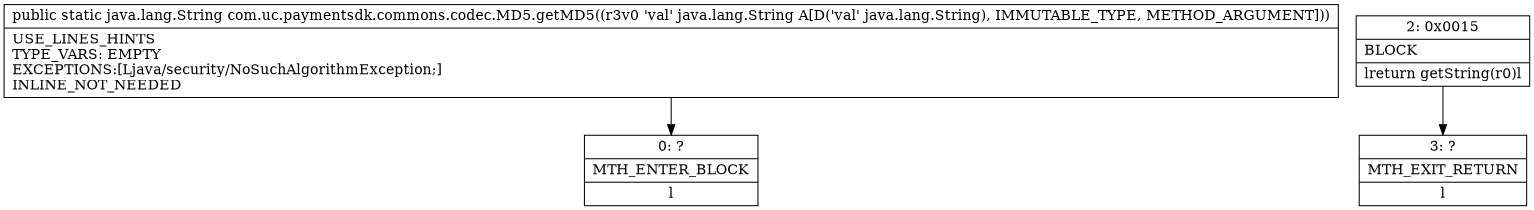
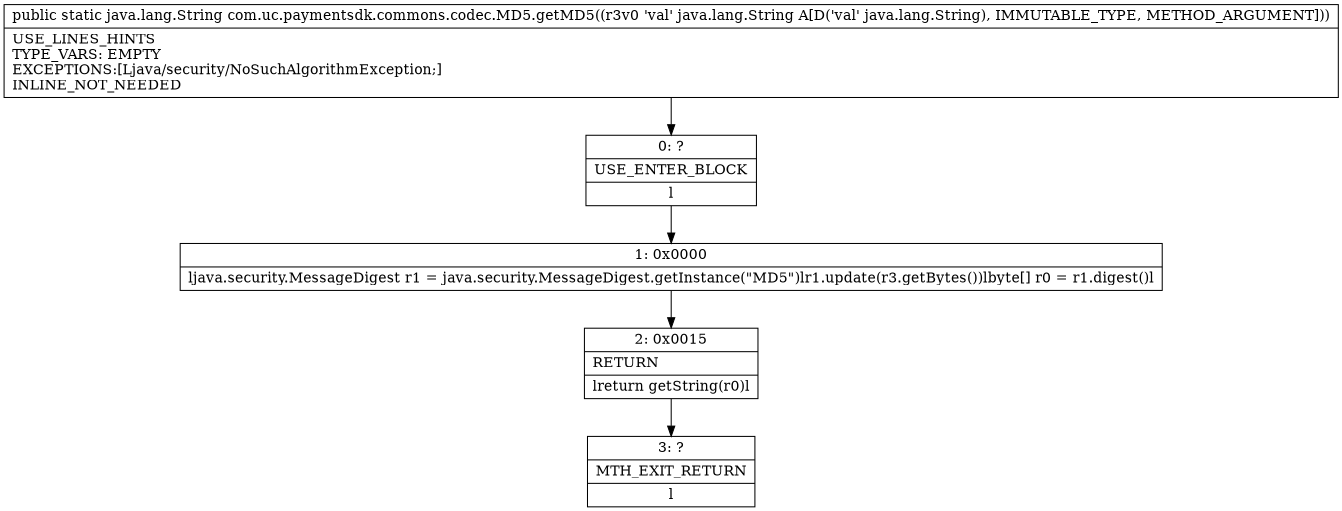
(1391, 51) -> (626, 363)
(671, 170) -> (671, 170)
none -> (671, 267)
